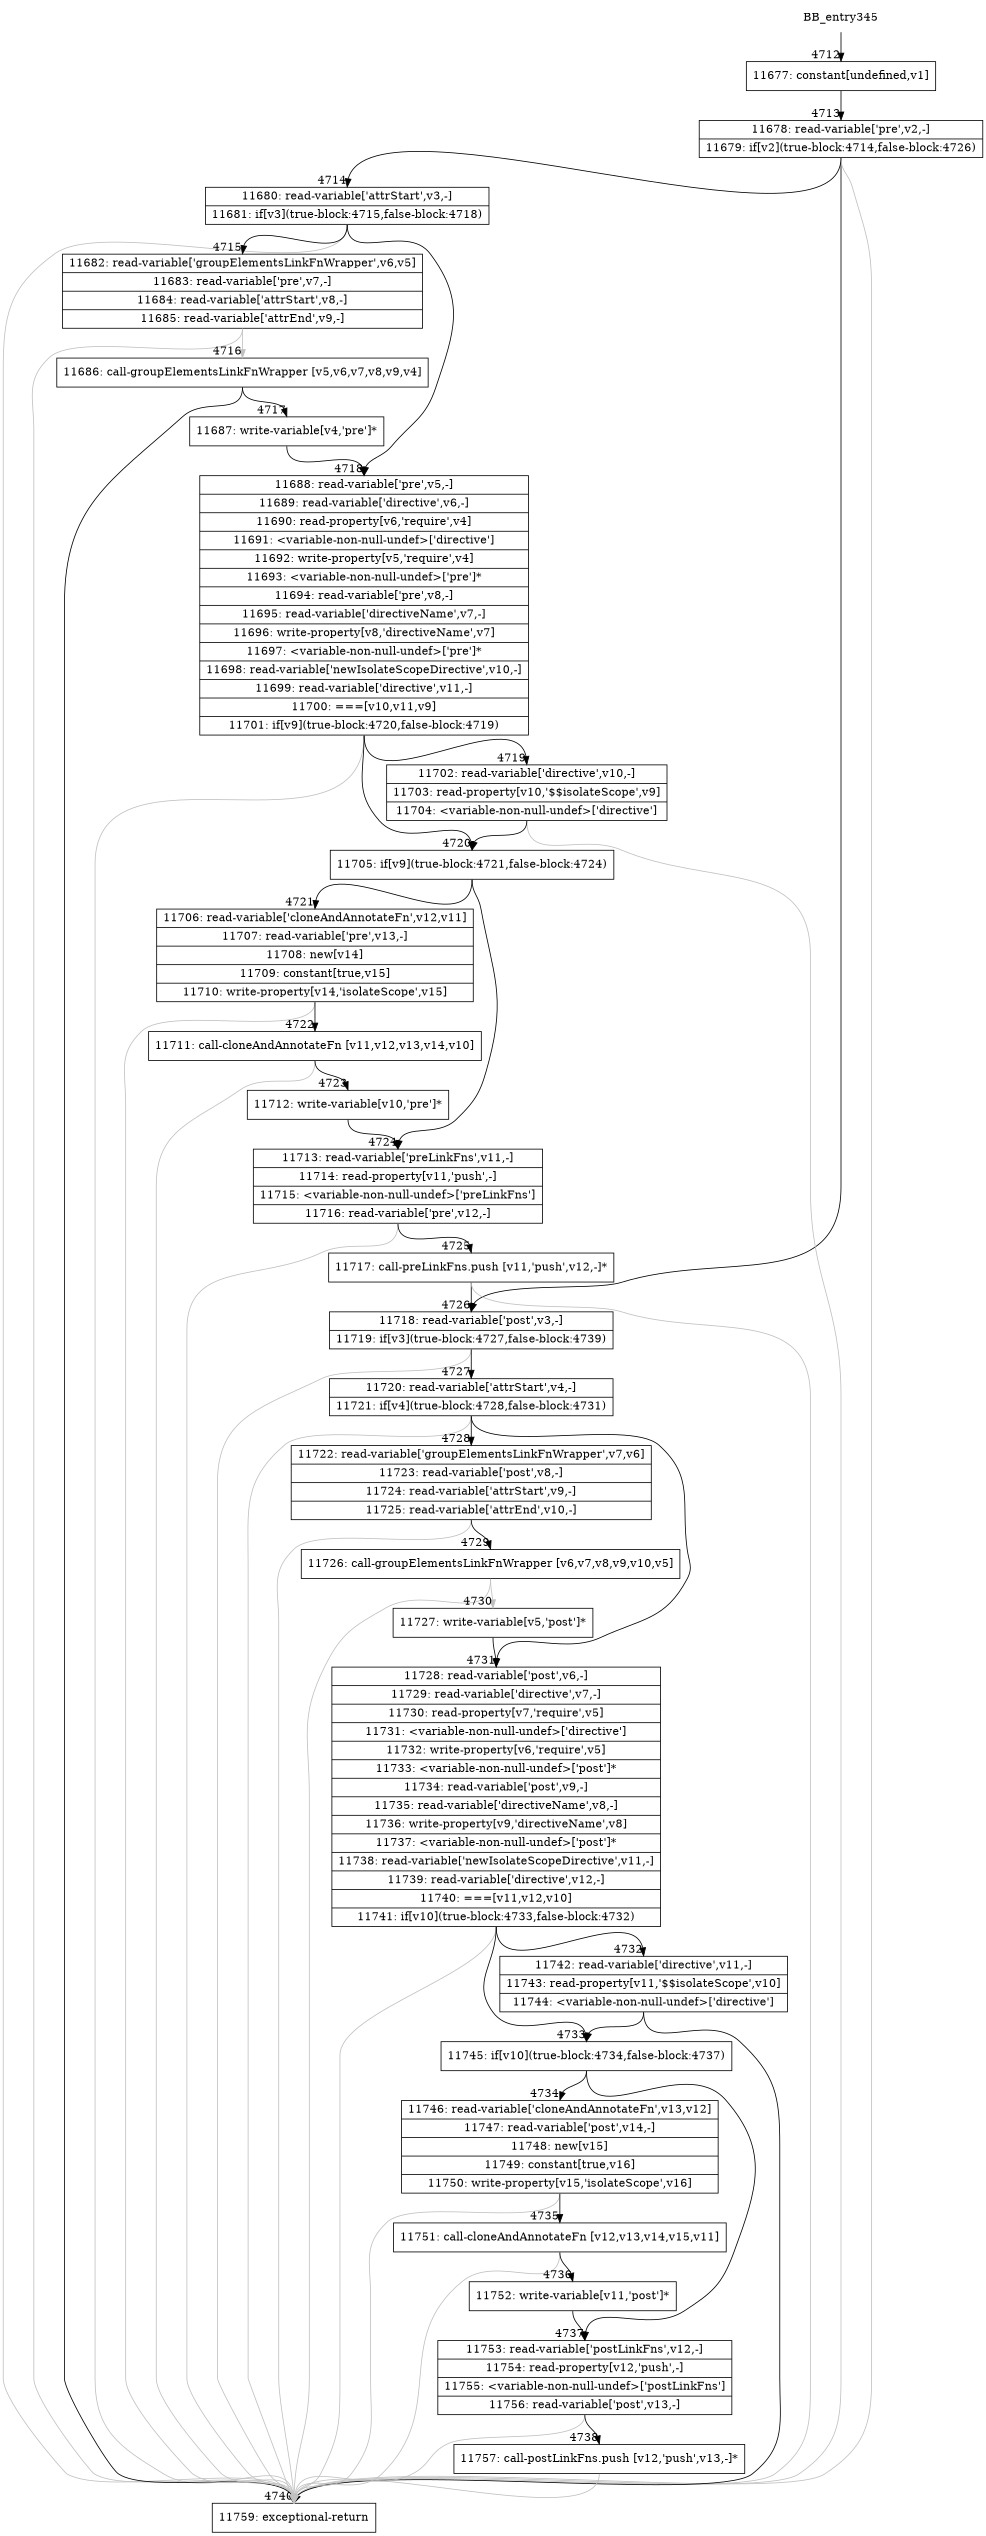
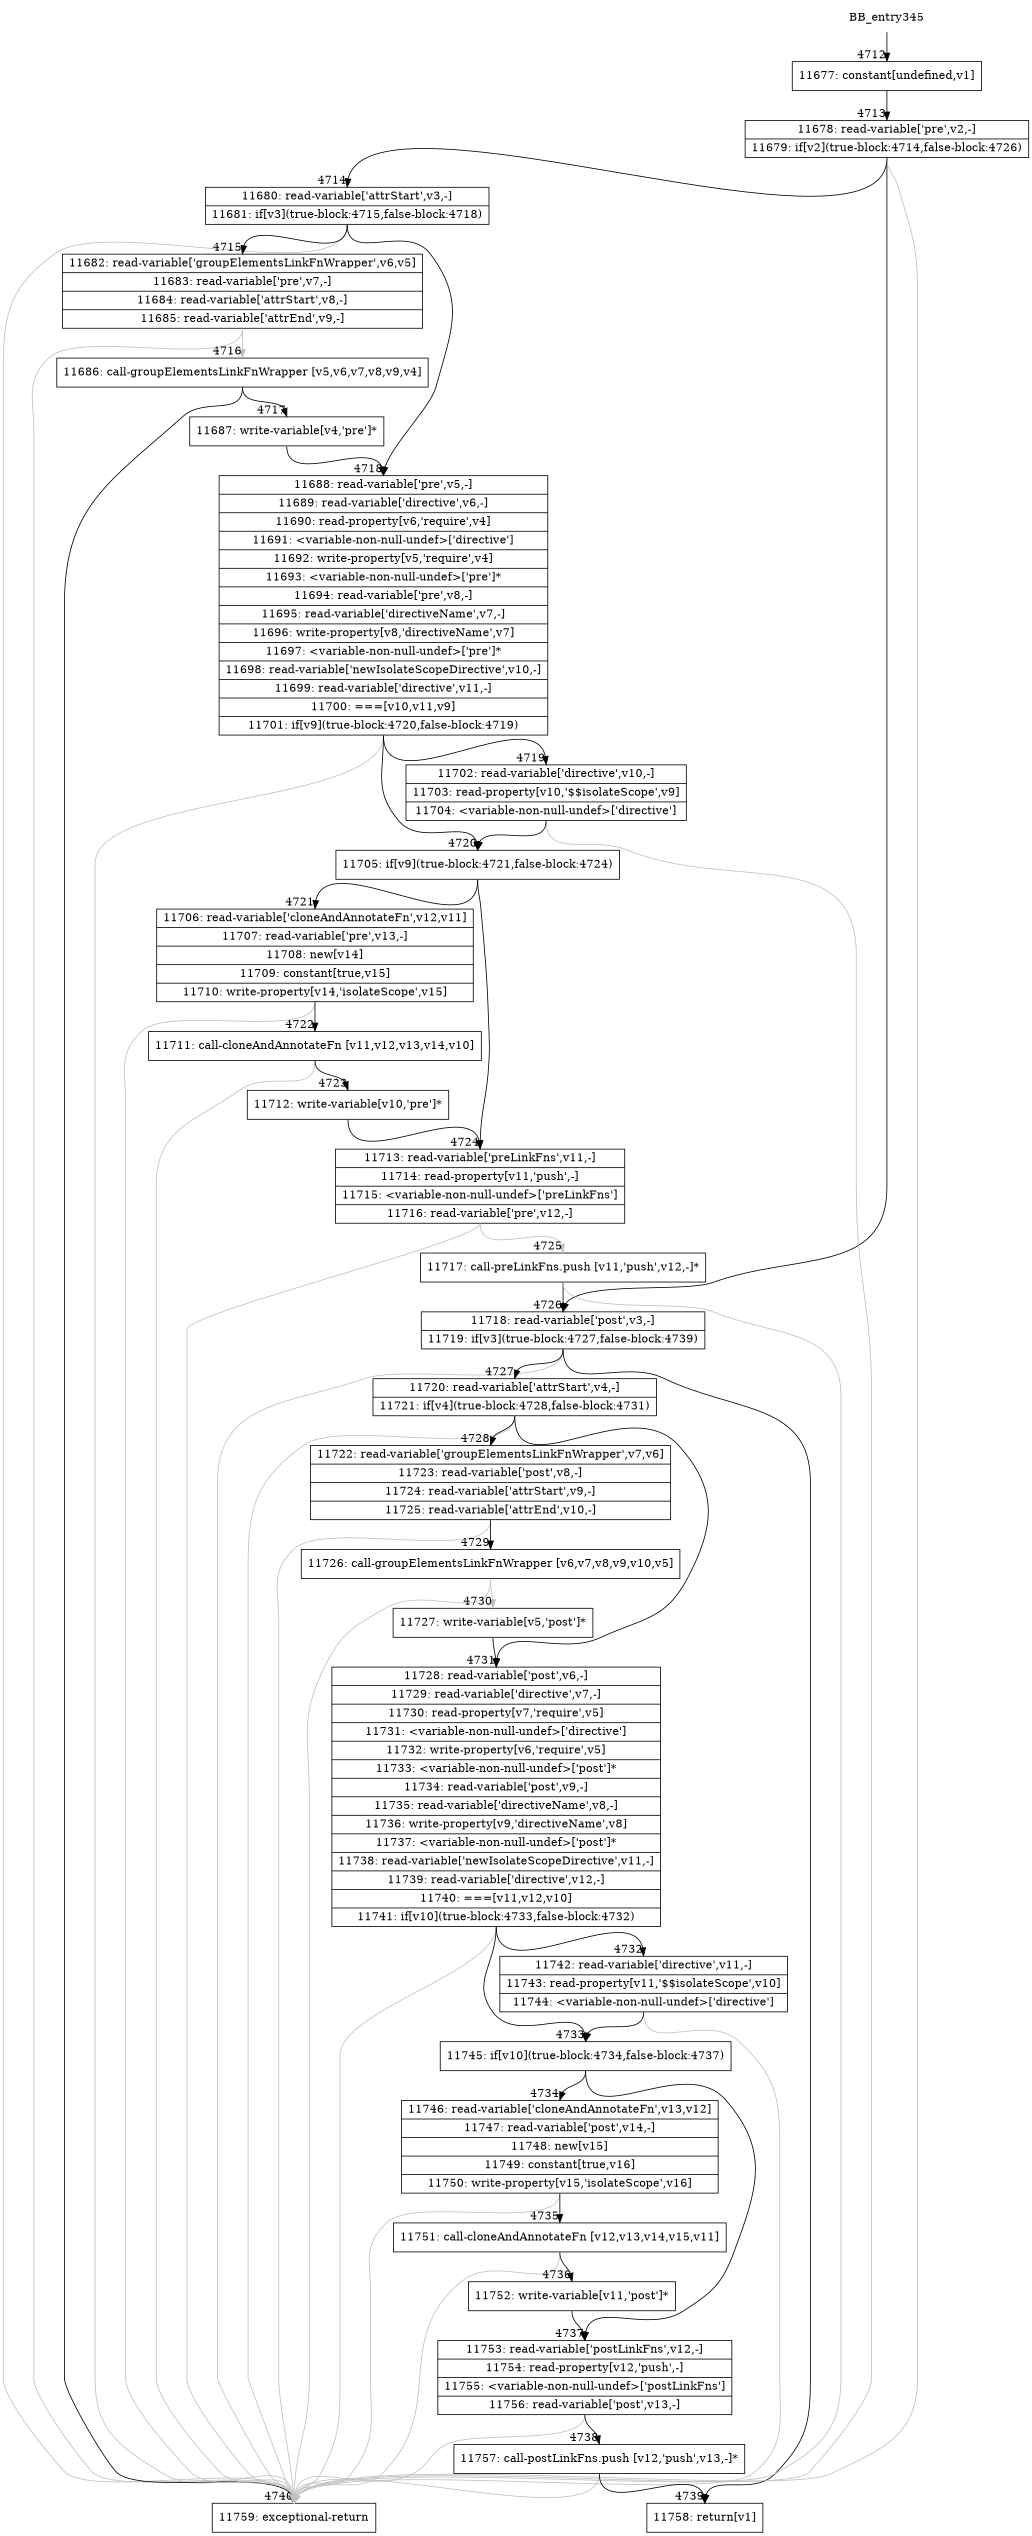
(431, 1238) -> (518, 1239)
(779, 2429) -> (779, 2430)
none -> (705, 2518)
